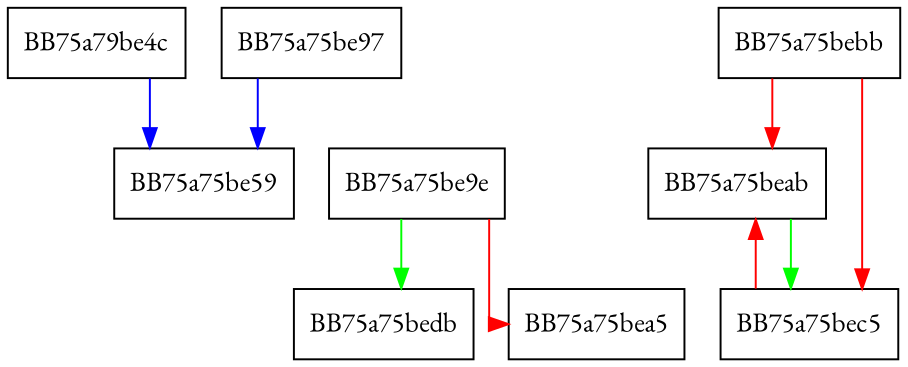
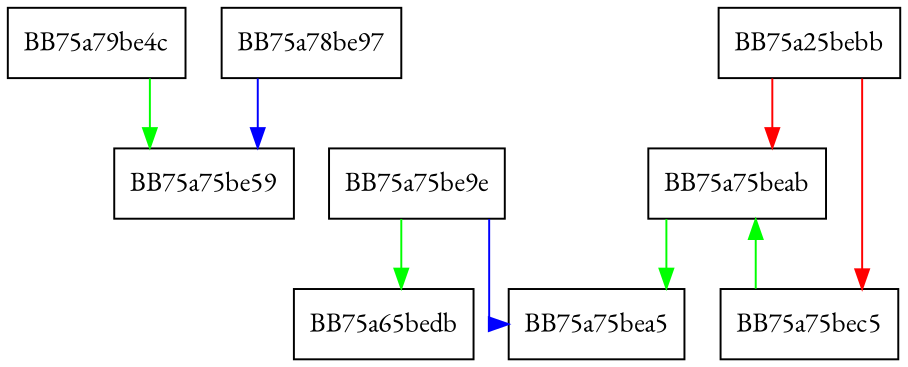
(311, 43) -> (311, 43)
(809, 43) -> (809, 43)
(150, 103) -> (150, 103)
(791, 244) -> (666, 244)
(756, 264) -> (756, 264)
(489, 273) -> (489, 273)
(384, 324) -> (384, 324)
